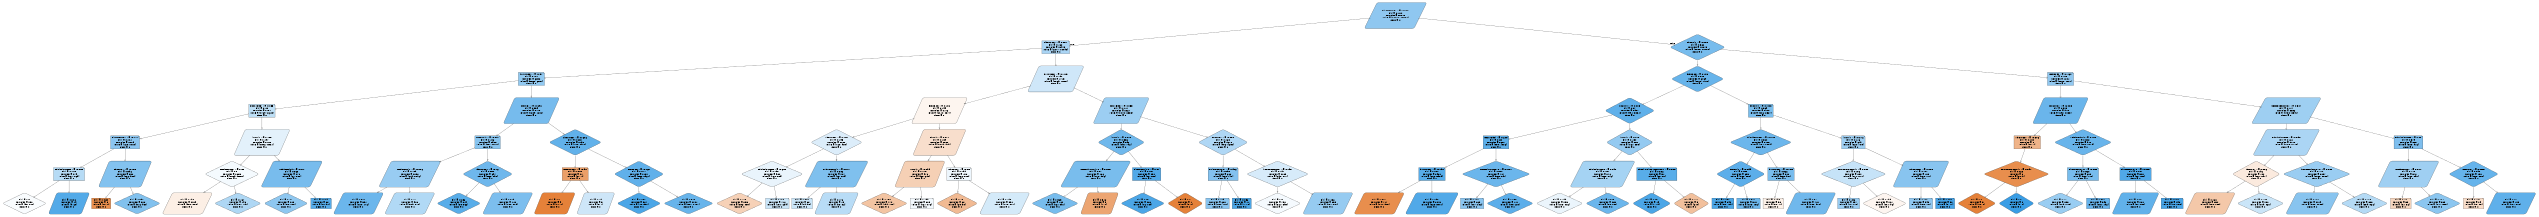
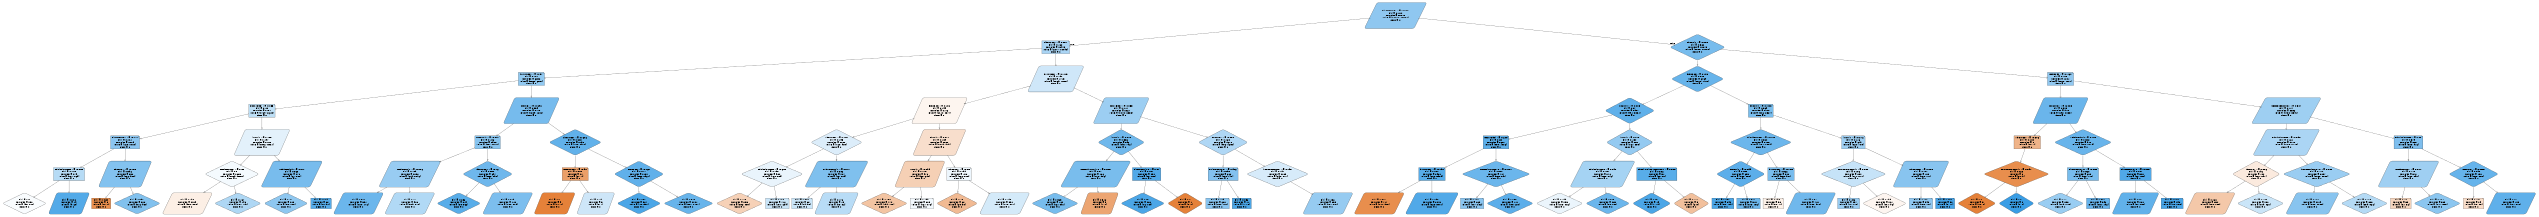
(1278, 203) -> none
